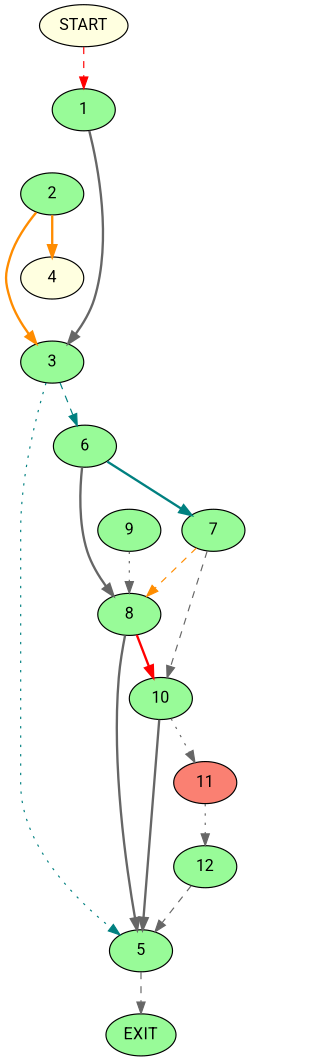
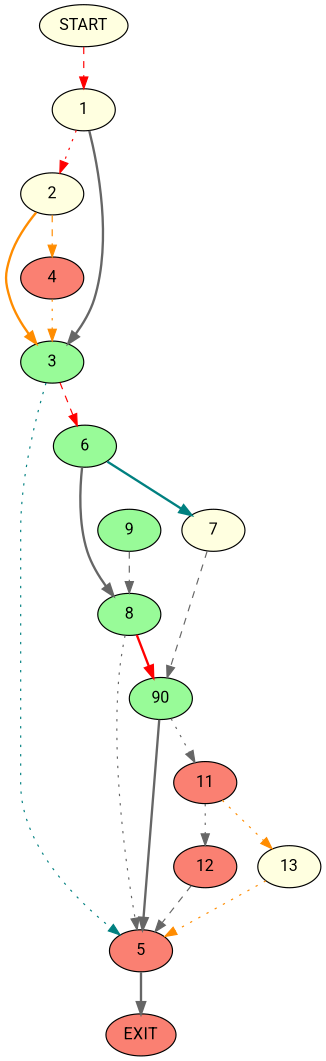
(84, 110) -> (84, 110)
none -> (70, 146)
(52, 194) -> (52, 194)
(52, 230) -> (52, 230)
(52, 278) -> (52, 278)
none -> (52, 314)
(66, 399) -> (66, 399)
(213, 530) -> (213, 530)
(129, 567) -> (129, 567)
(176, 568) -> none
(161, 698) -> (161, 698)
(118, 777) -> (118, 777)
(205, 867) -> (205, 867)
none -> (289, 867)
(141, 951) -> (141, 951)
(141, 987) -> (141, 987)
(141, 1035) -> (141, 1035)
